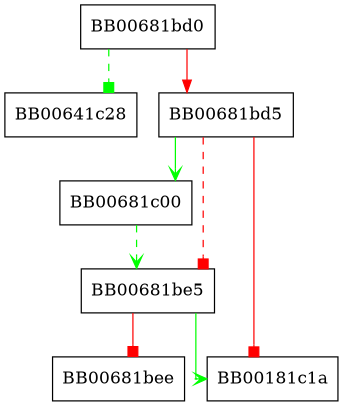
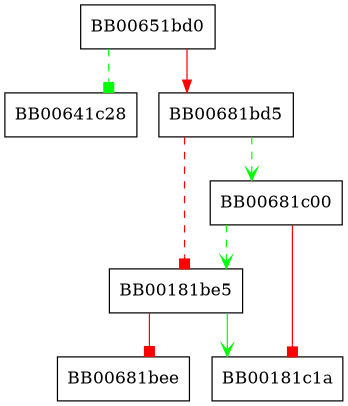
(148, 27) -> (148, 27)
(175, 153) -> (252, 153)
(254, 241) -> (292, 285)
(148, 291) -> (176, 291)
